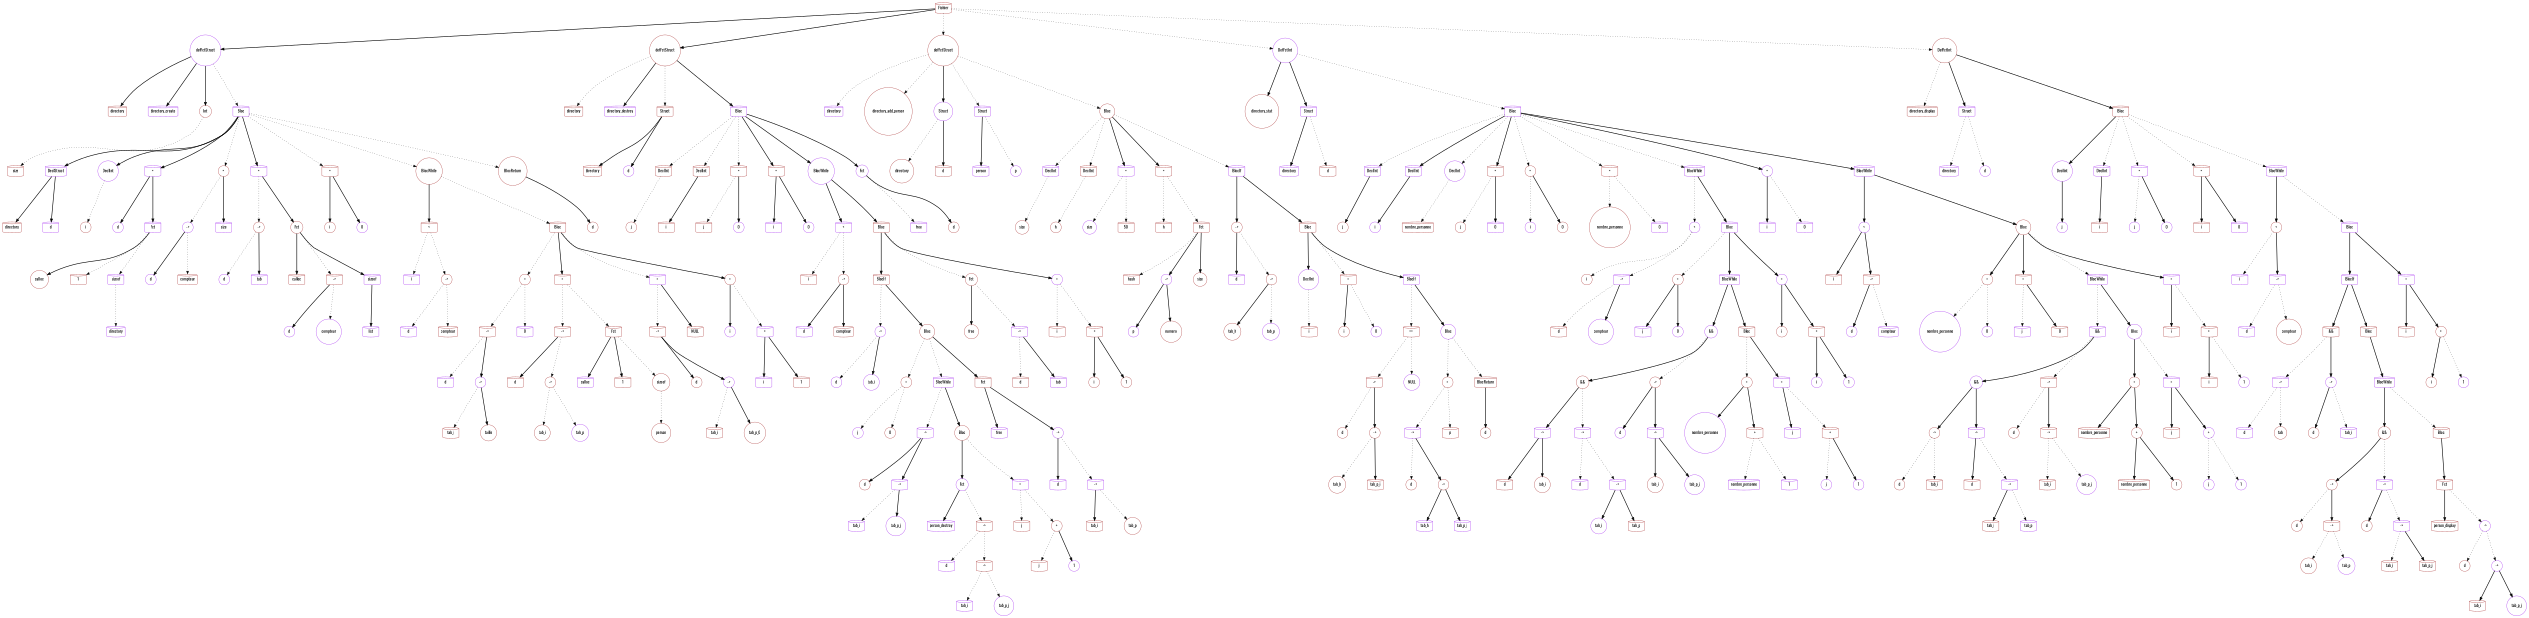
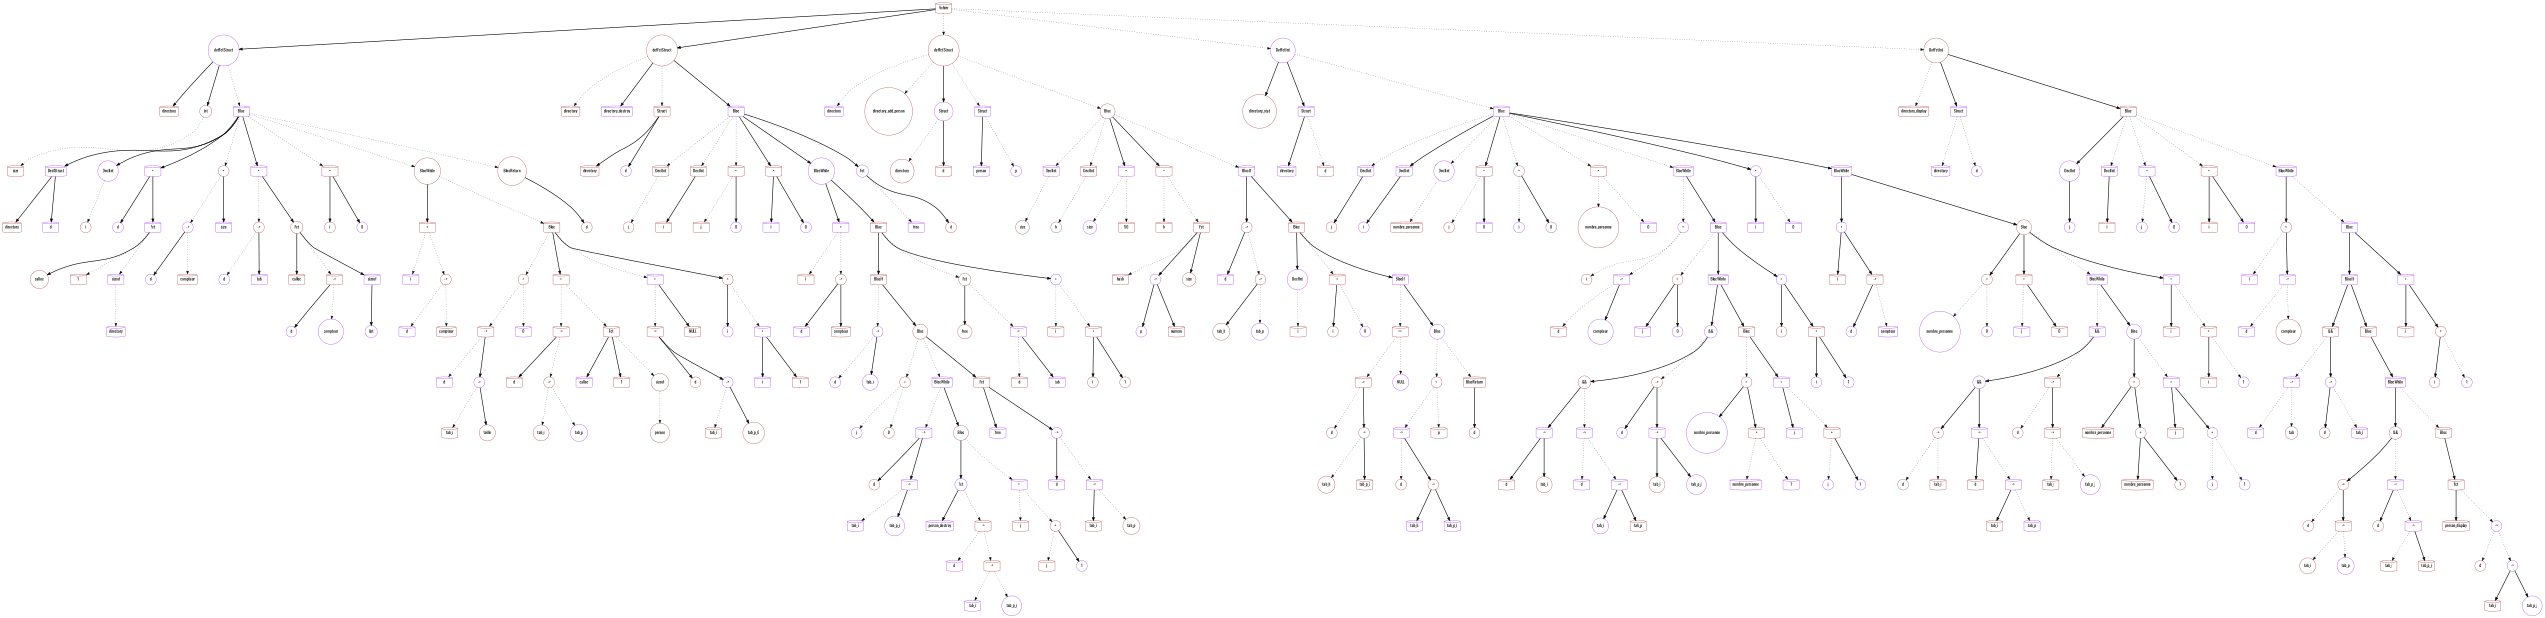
(163, 111) -> none
(371, 332) -> (371, 332)
(1171, 332) -> (1177, 332)
